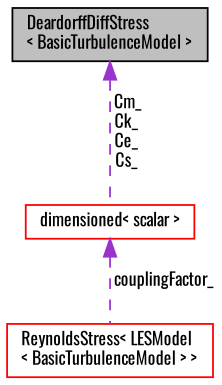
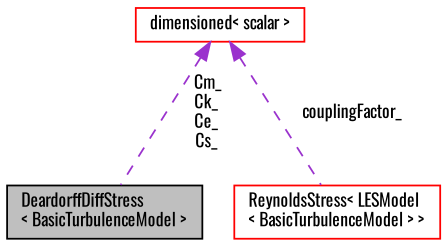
(110, 143) -> (161, 121)
